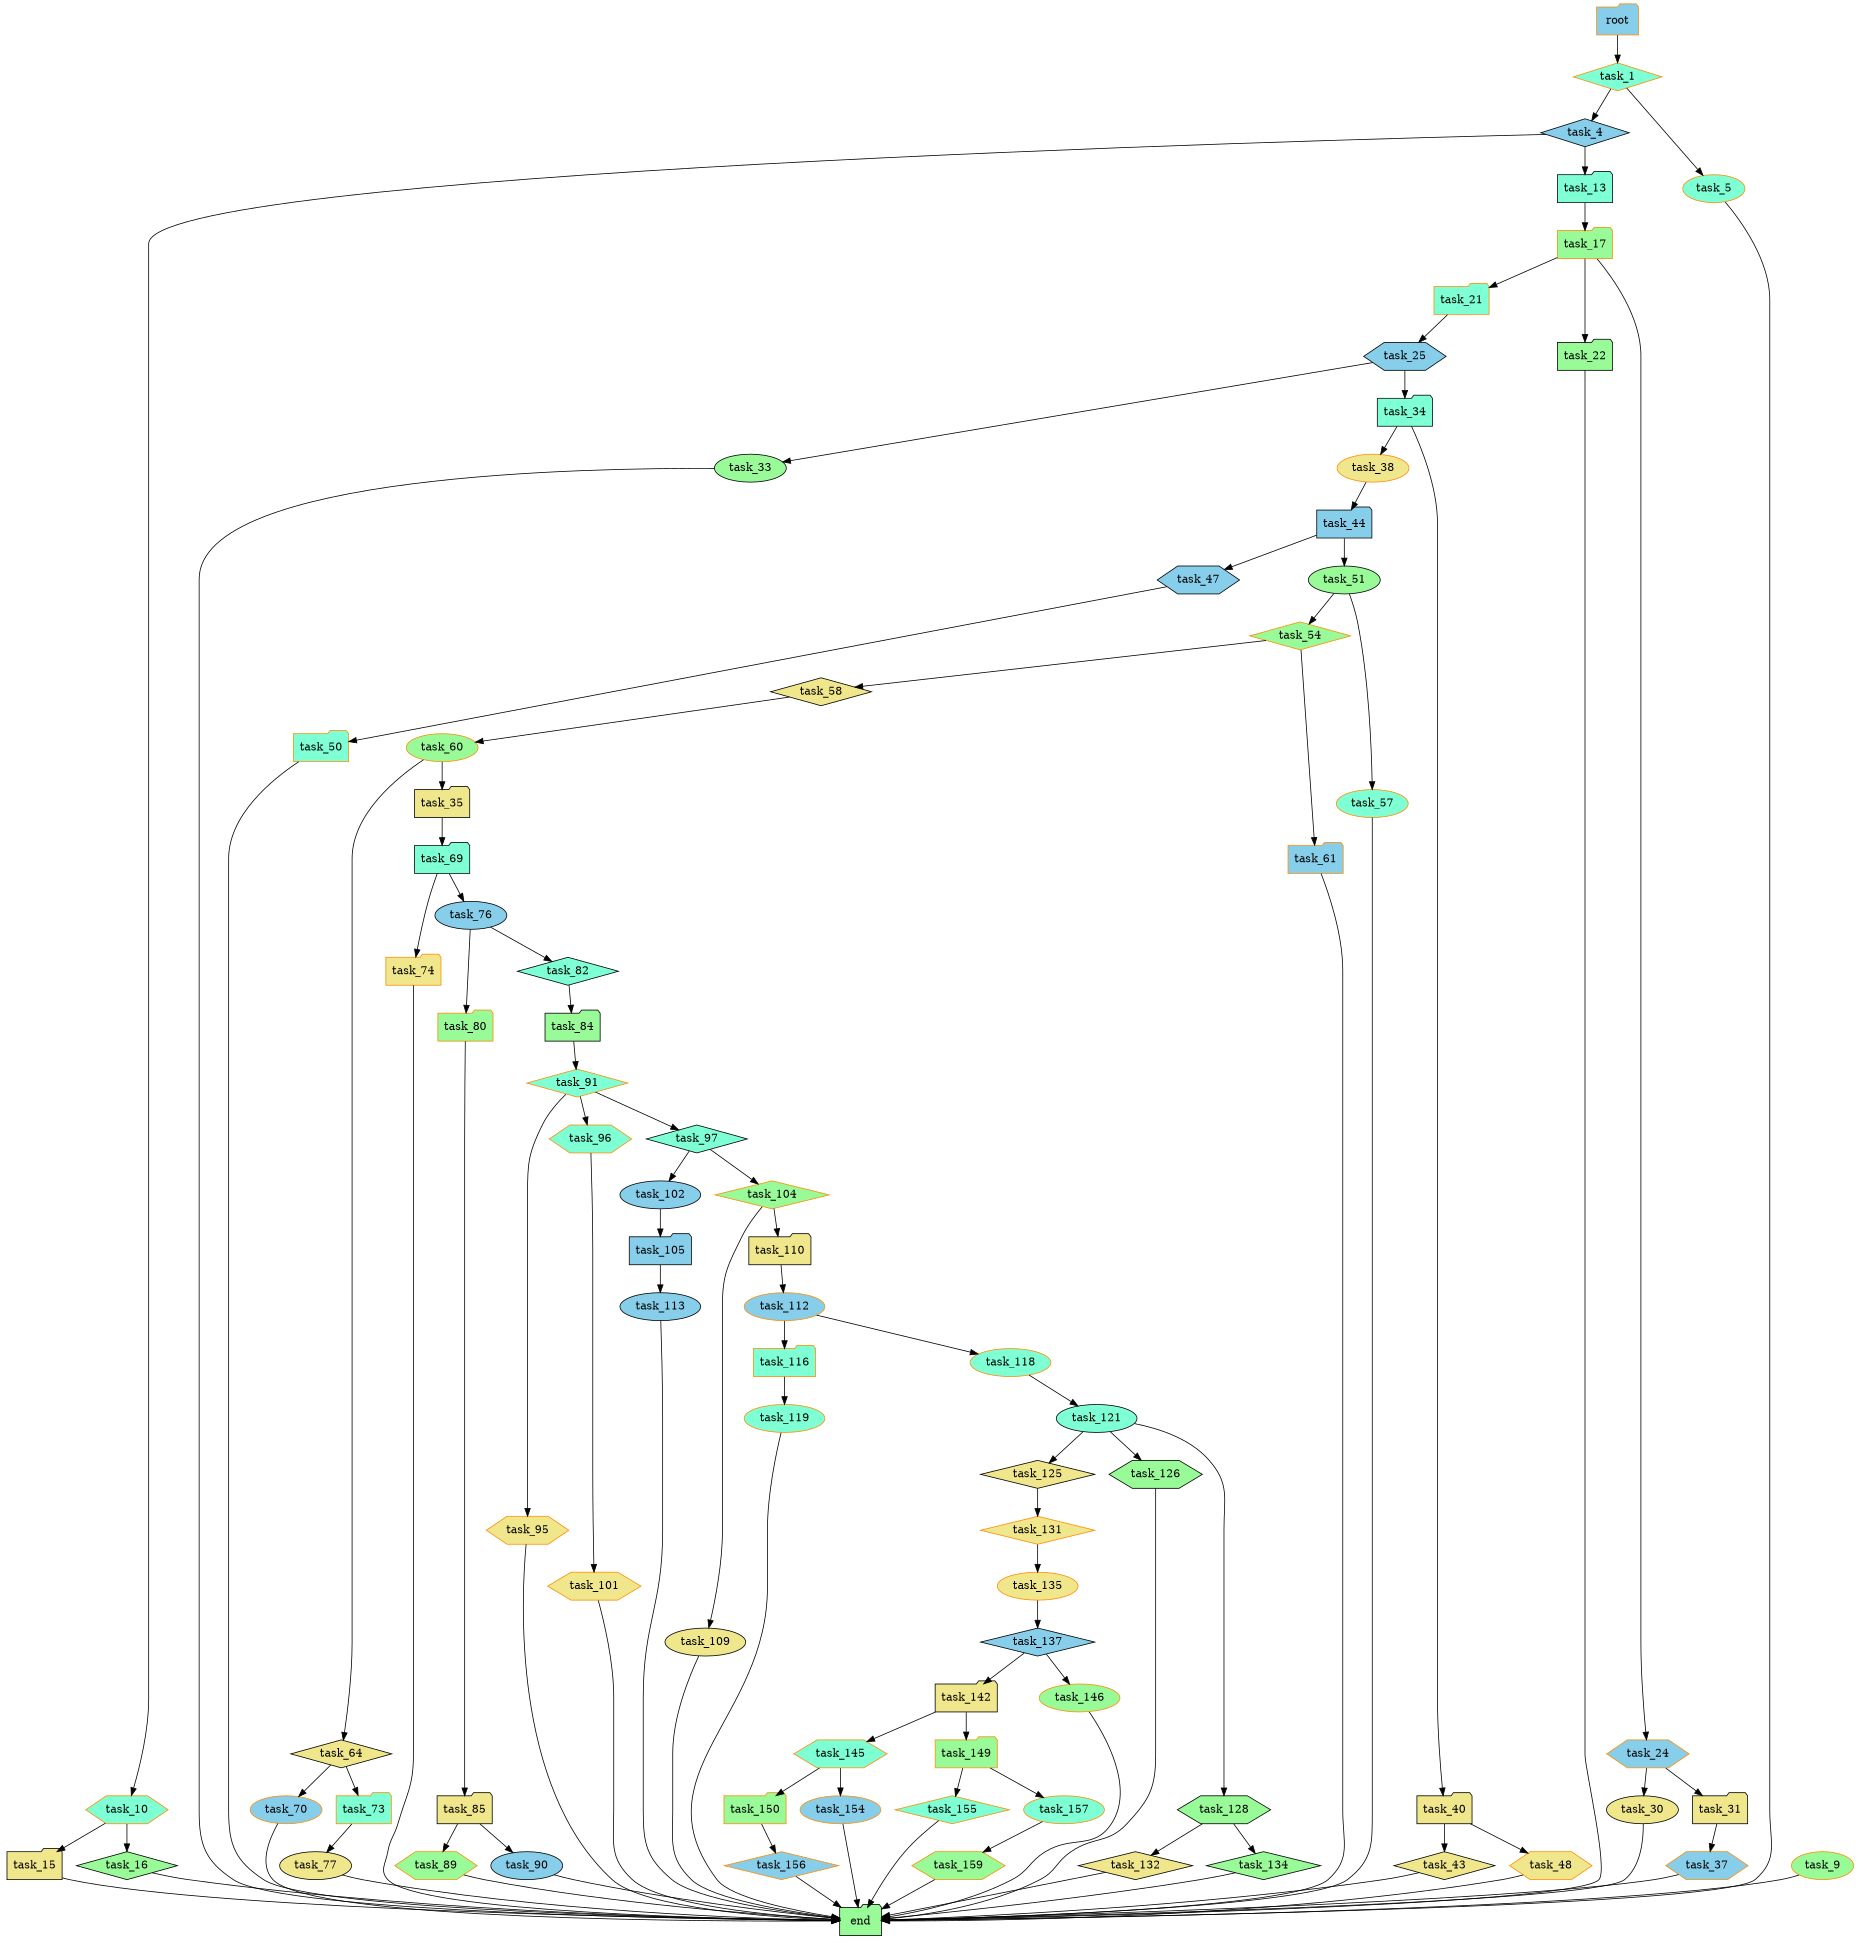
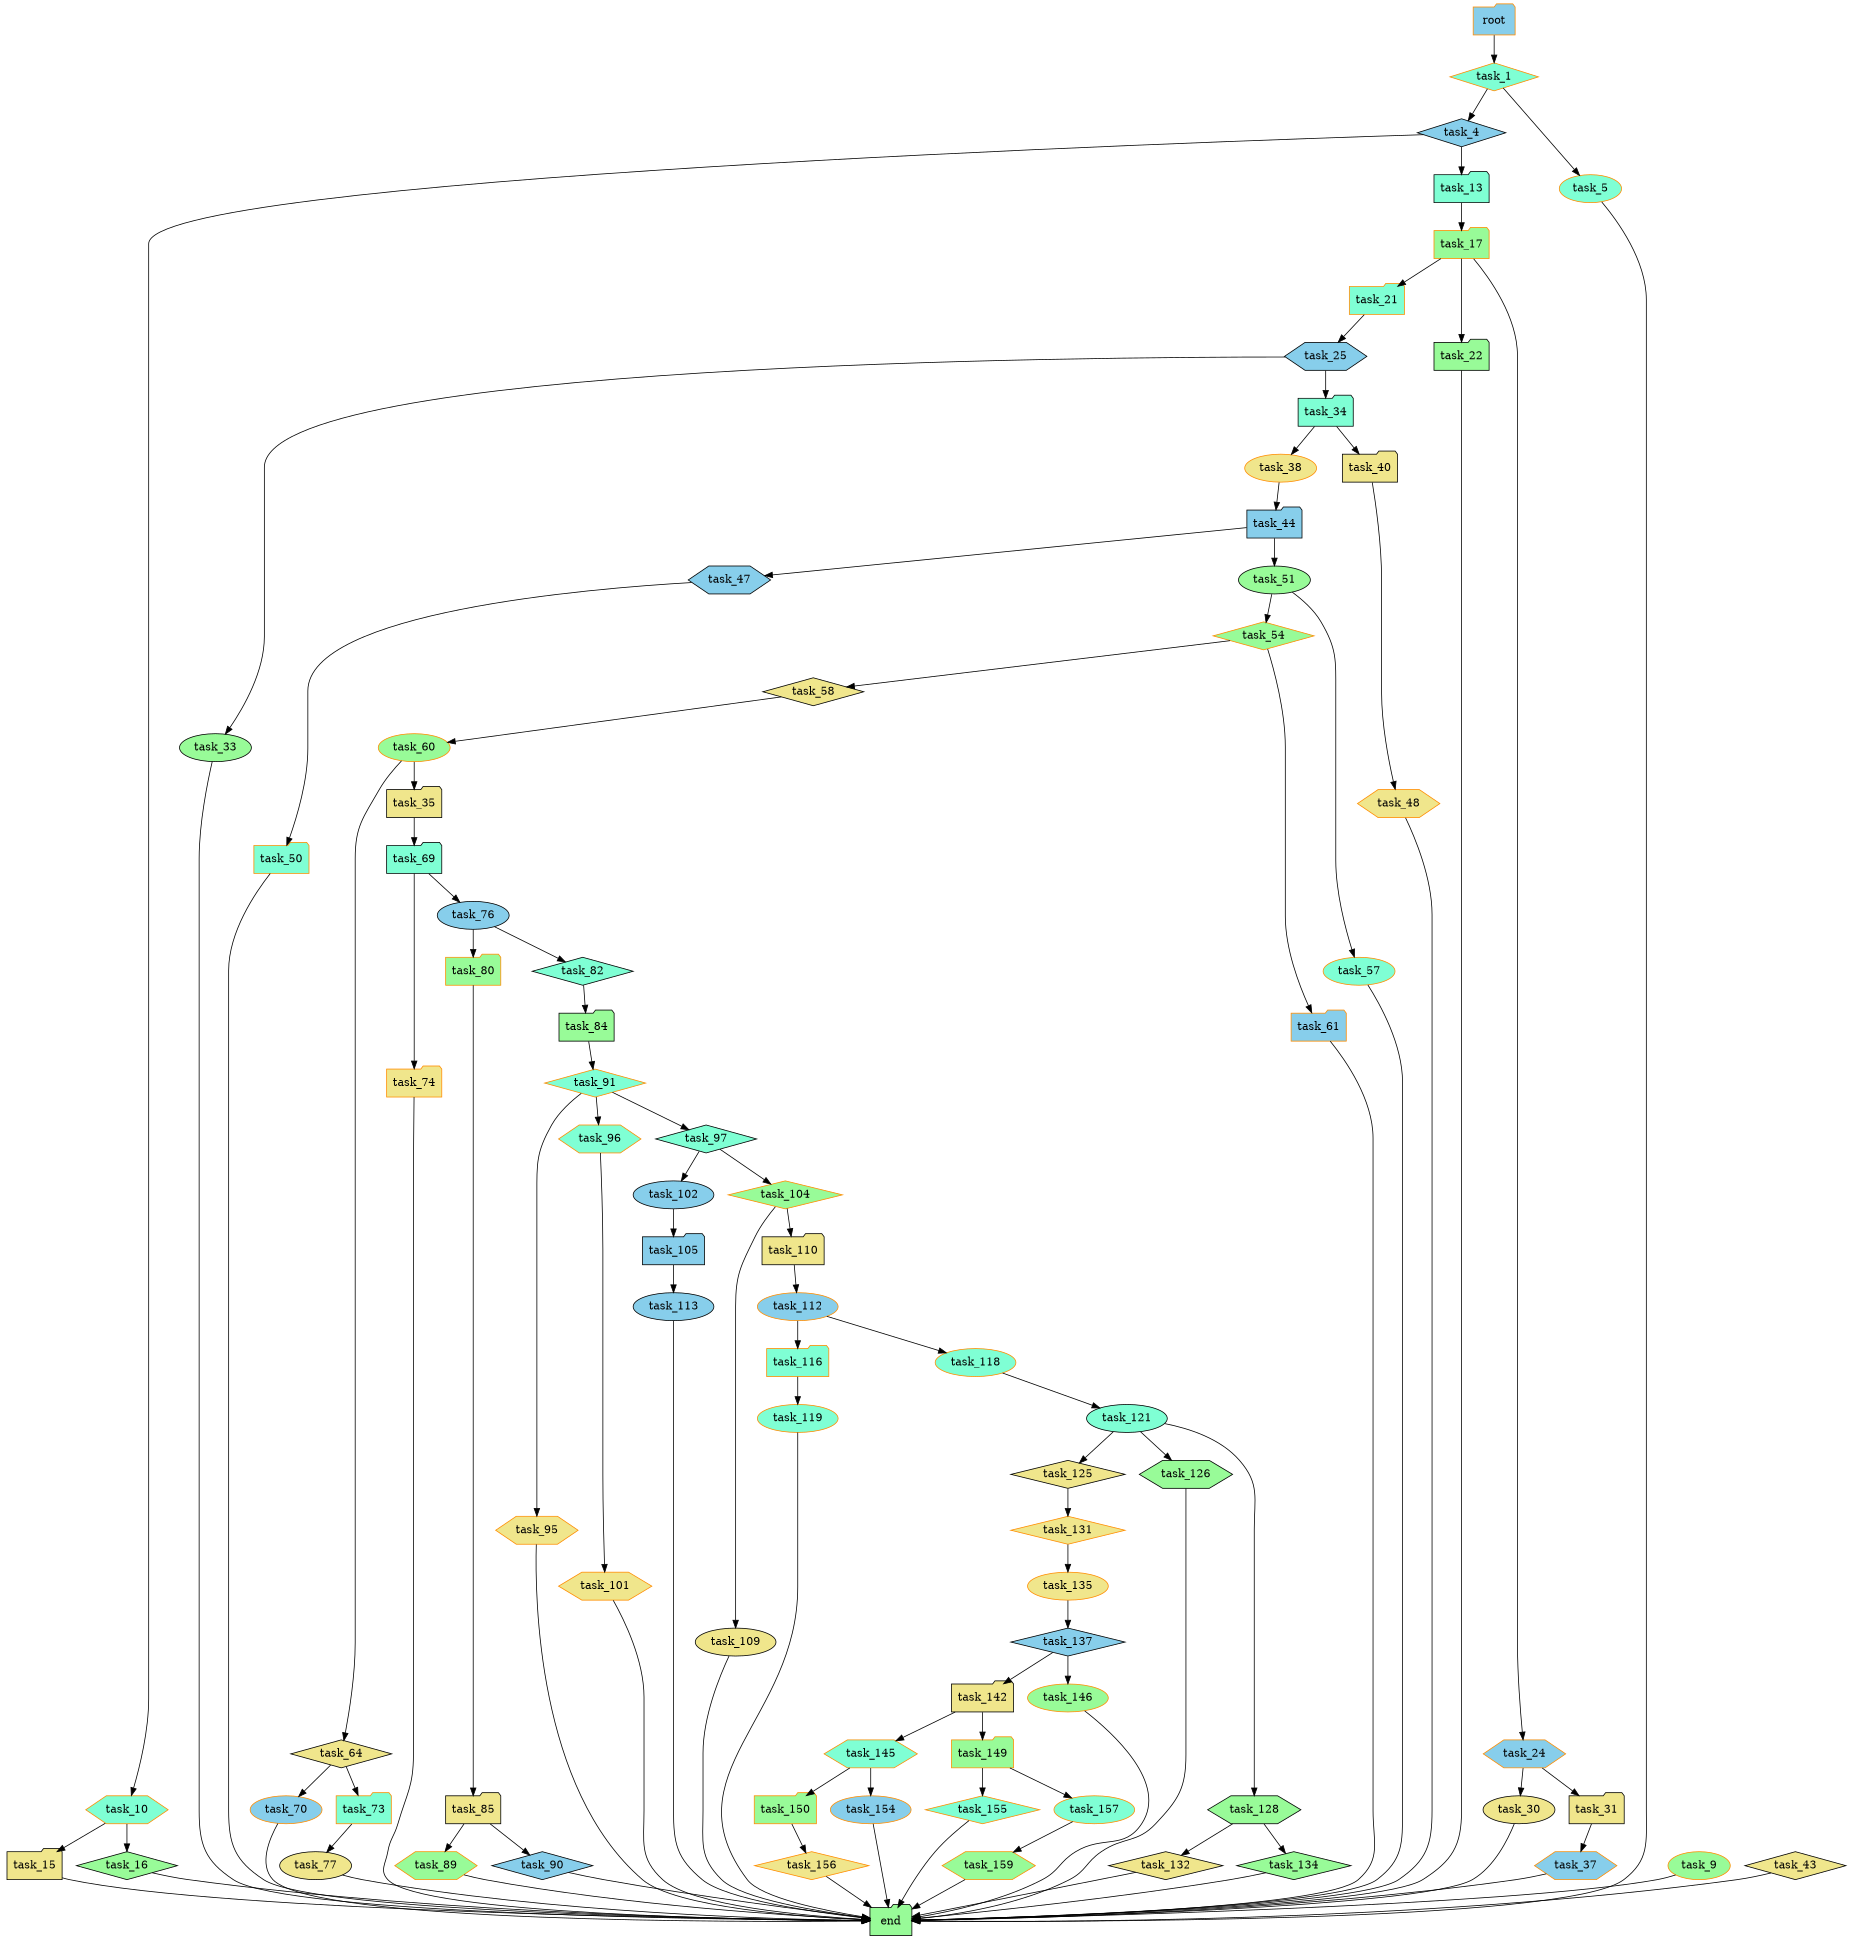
(1444, 1834) -> none
(527, 1866) -> (542, 1866)
(781, 1866) -> (812, 1866)
